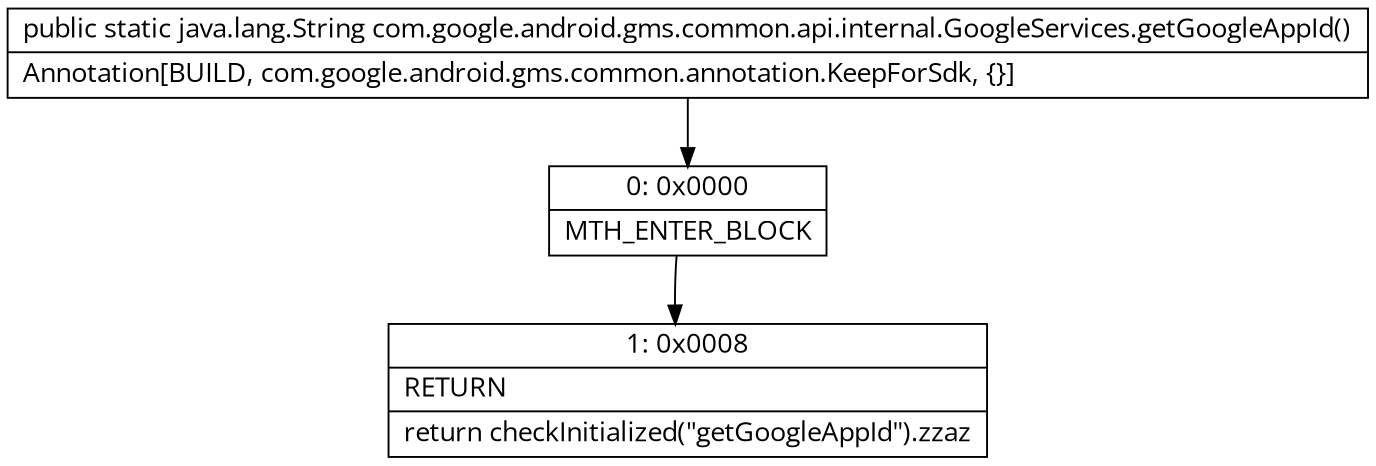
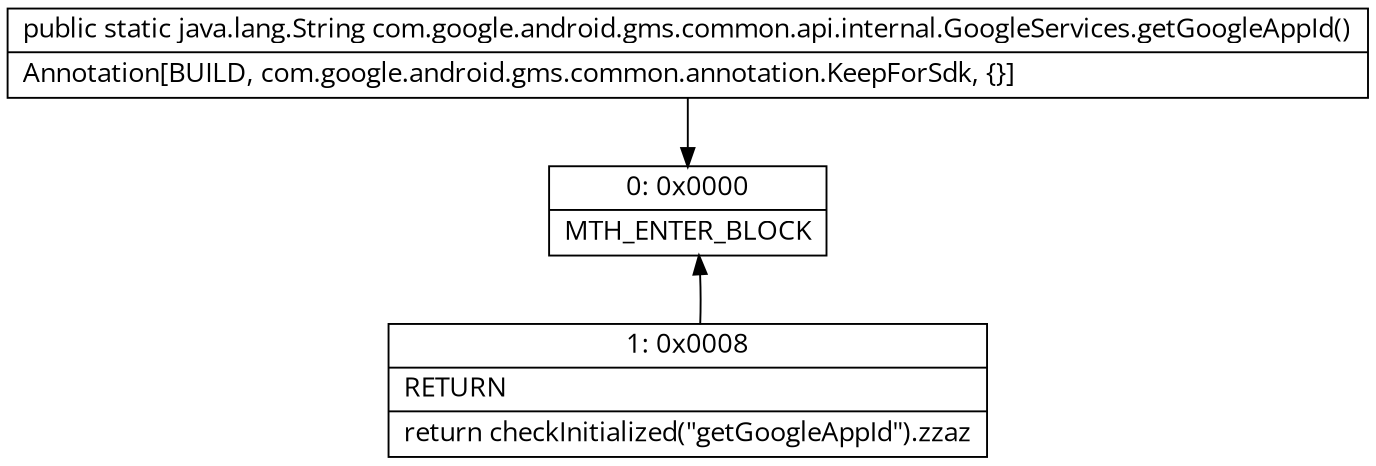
(675, 280) -> (701, 300)
